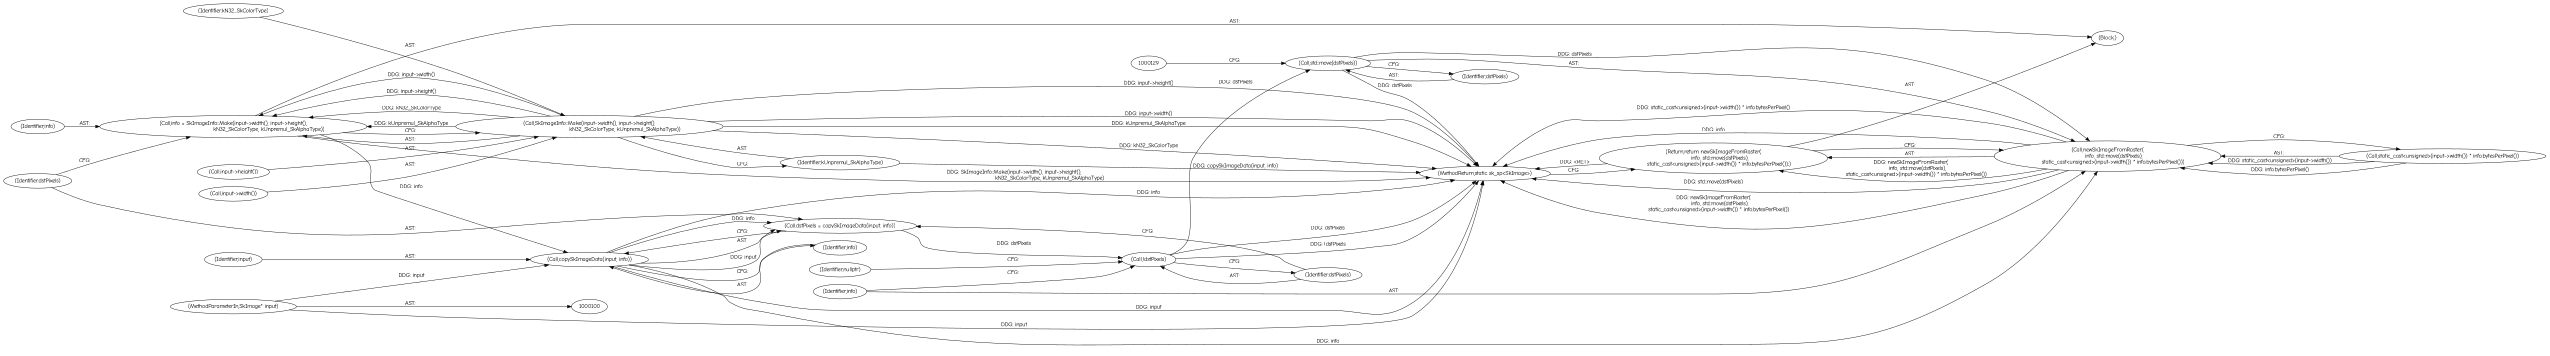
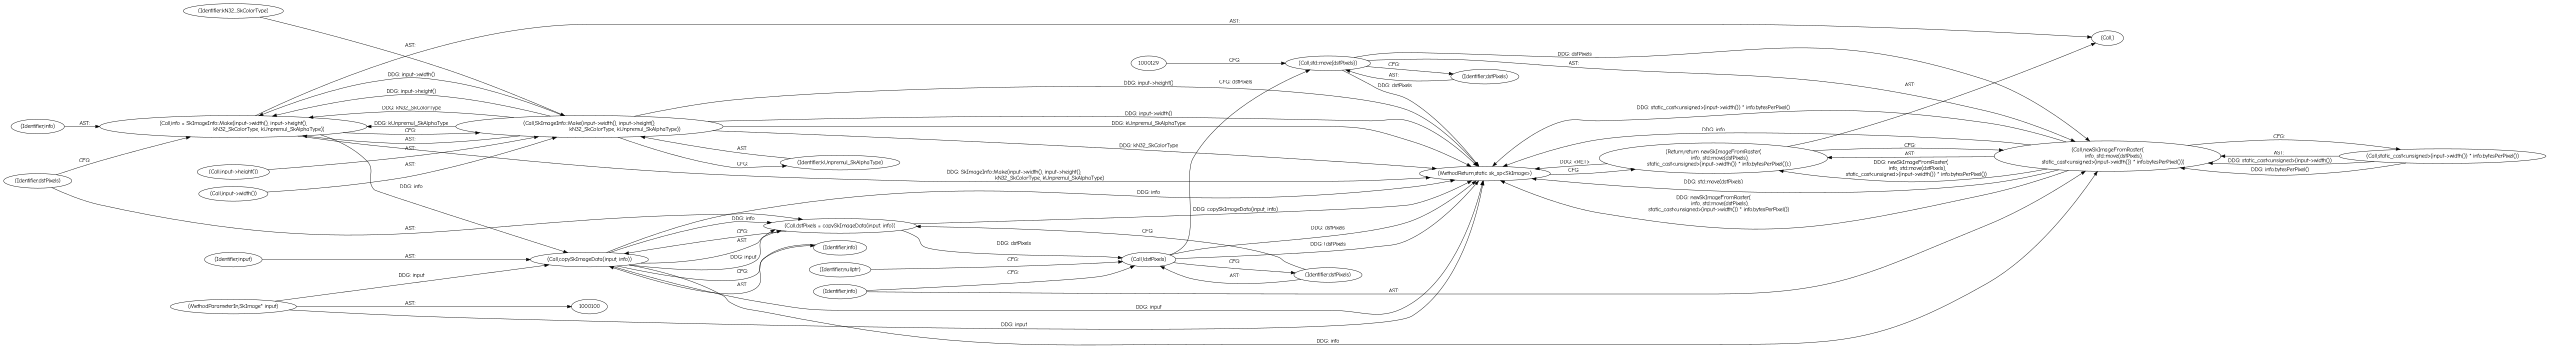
(2108, 38) -> (2108, 38)
(1236, 82) -> (1236, 82)
(1158, 168) -> (1193, 215)
